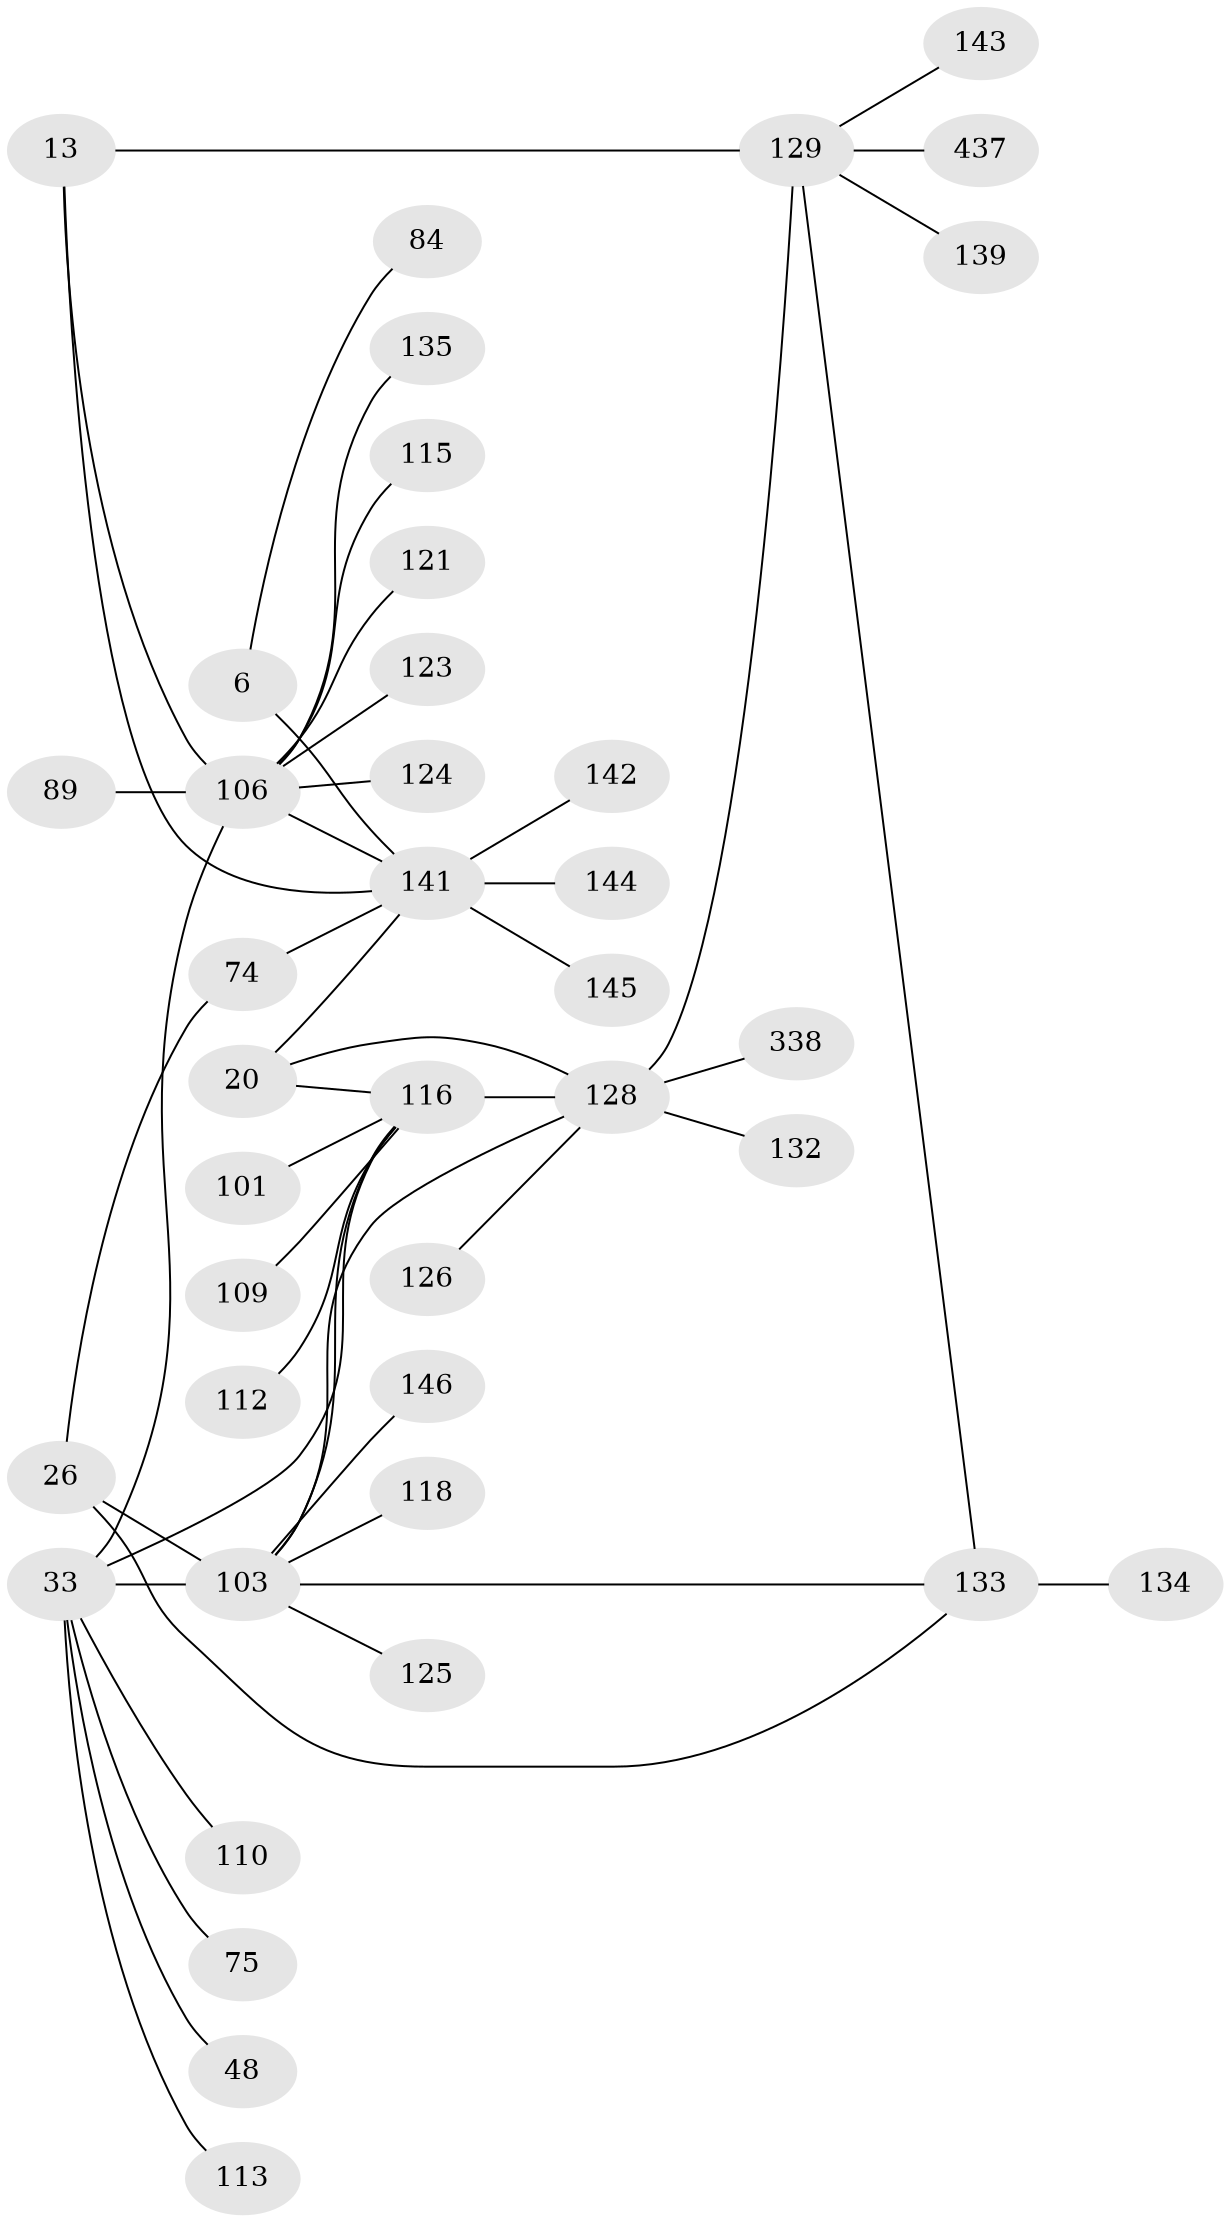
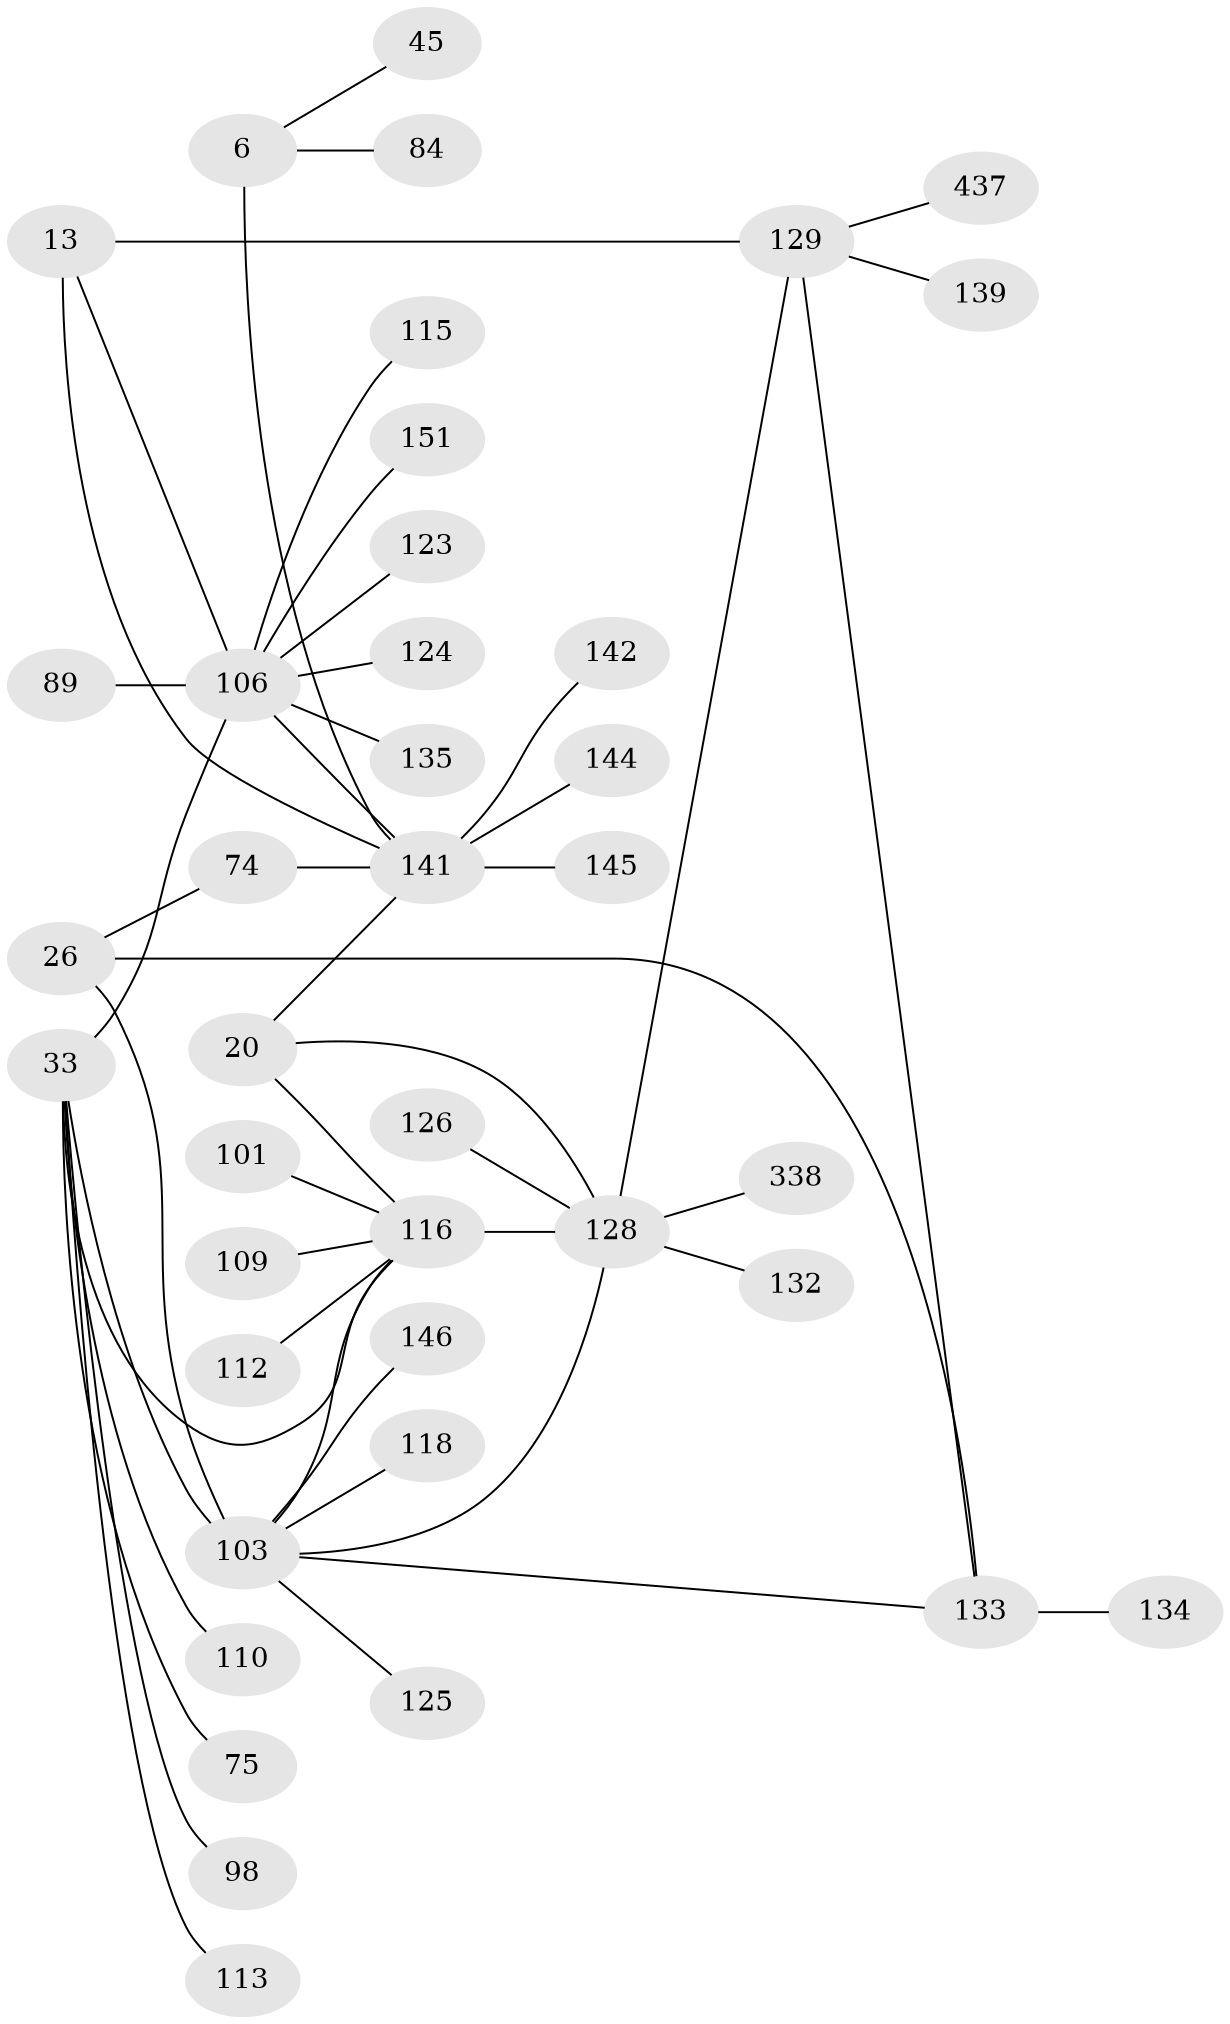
none -> (427, 44)
(981, 44) -> none
(427, 562) -> (427, 440)
(243, 2072) -> (243, 1874)
